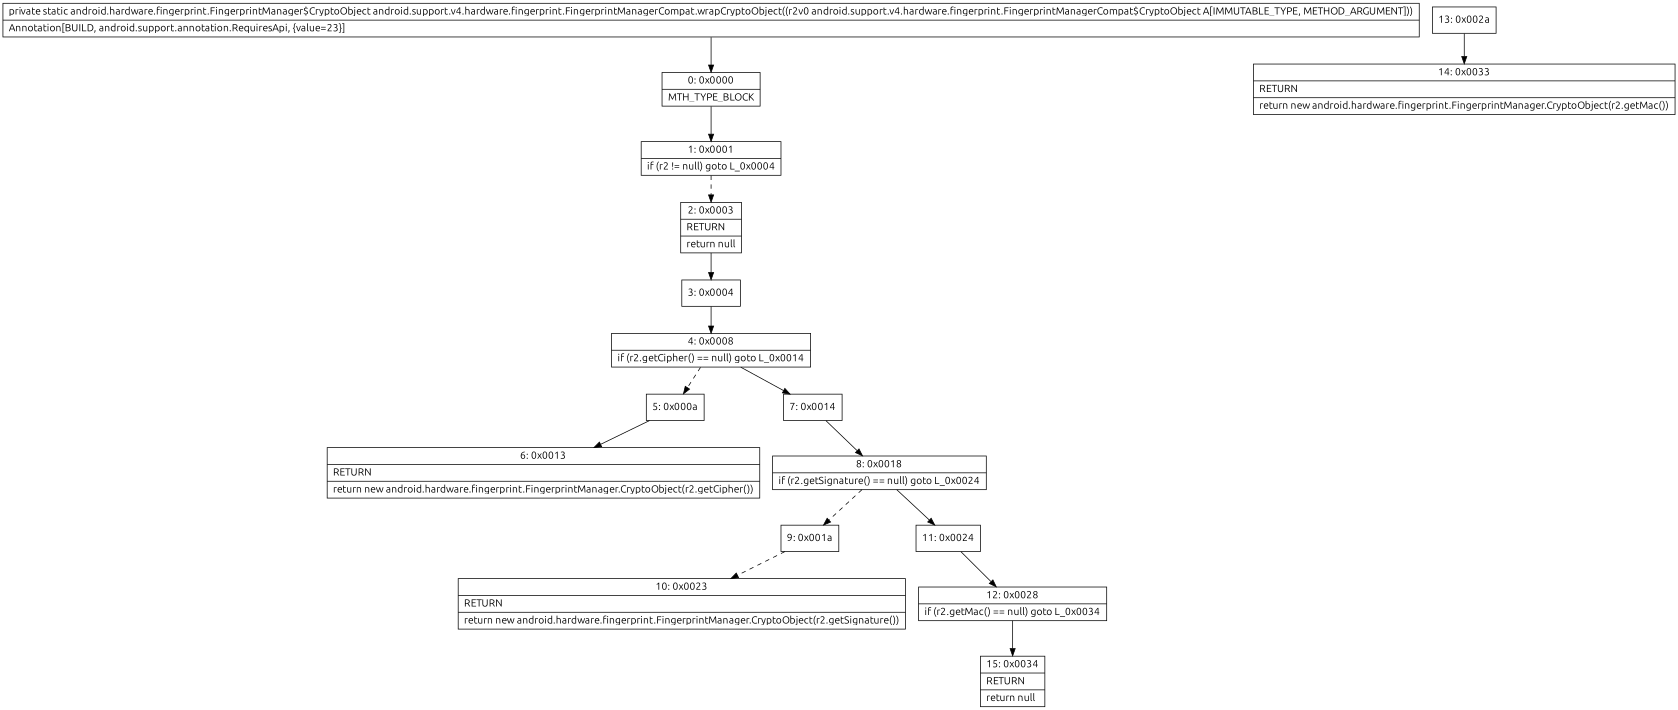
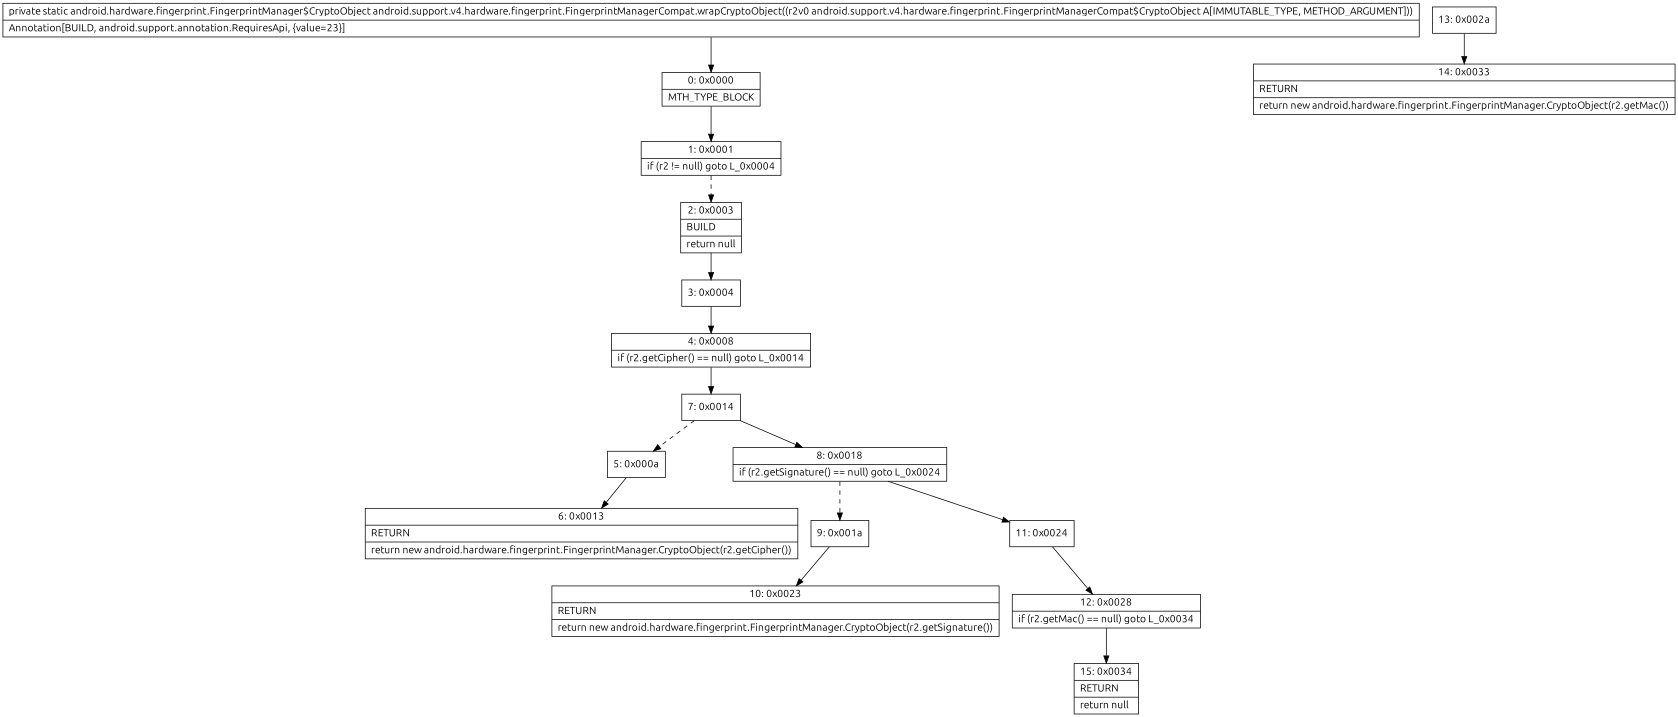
(706, 227) -> (701, 227)
(694, 377) -> (677, 434)
(761, 563) -> (815, 564)
